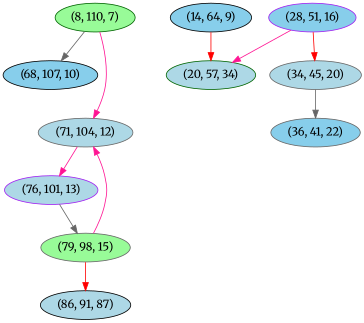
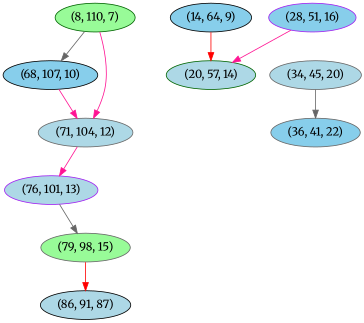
(314, 42) -> none
(211, 75) -> (211, 75)
(107, 194) -> (66, 100)
